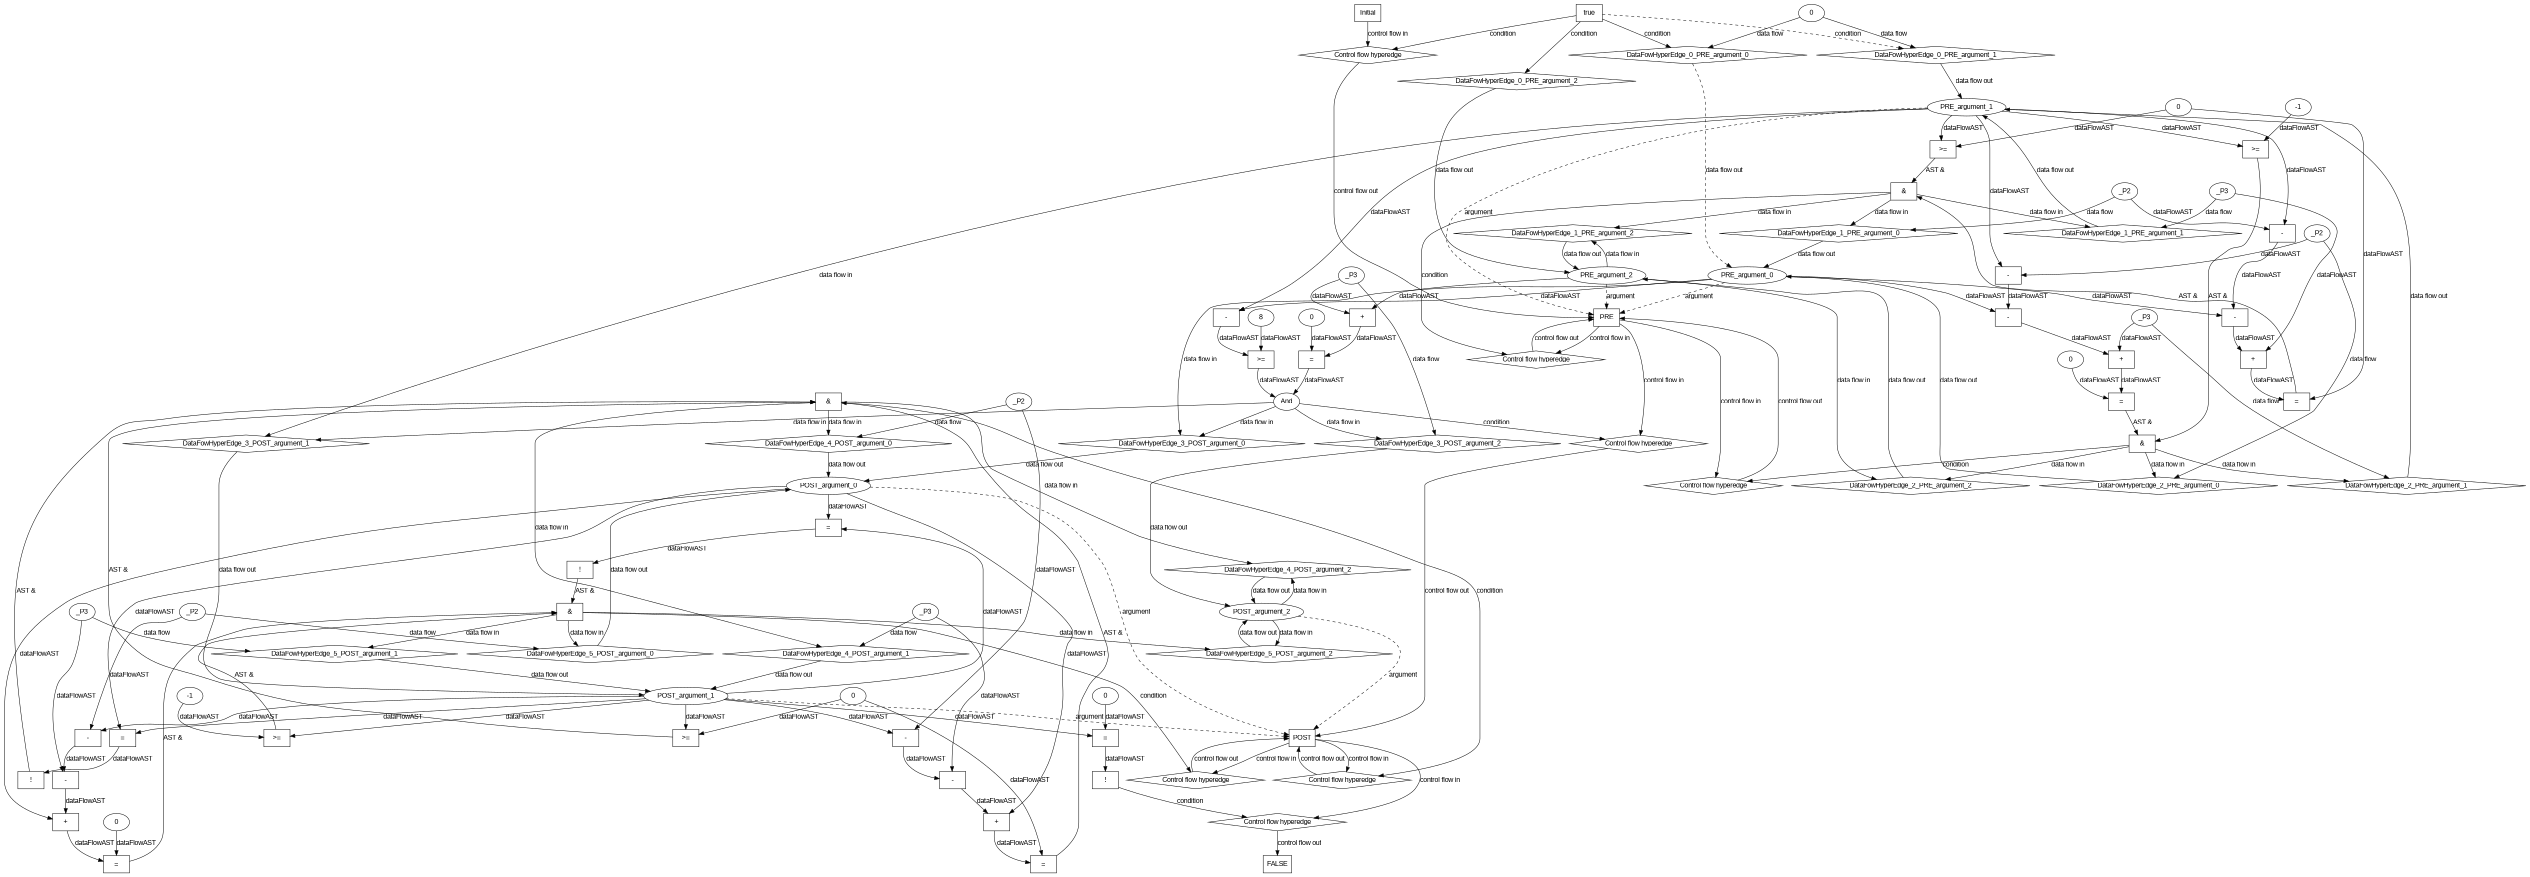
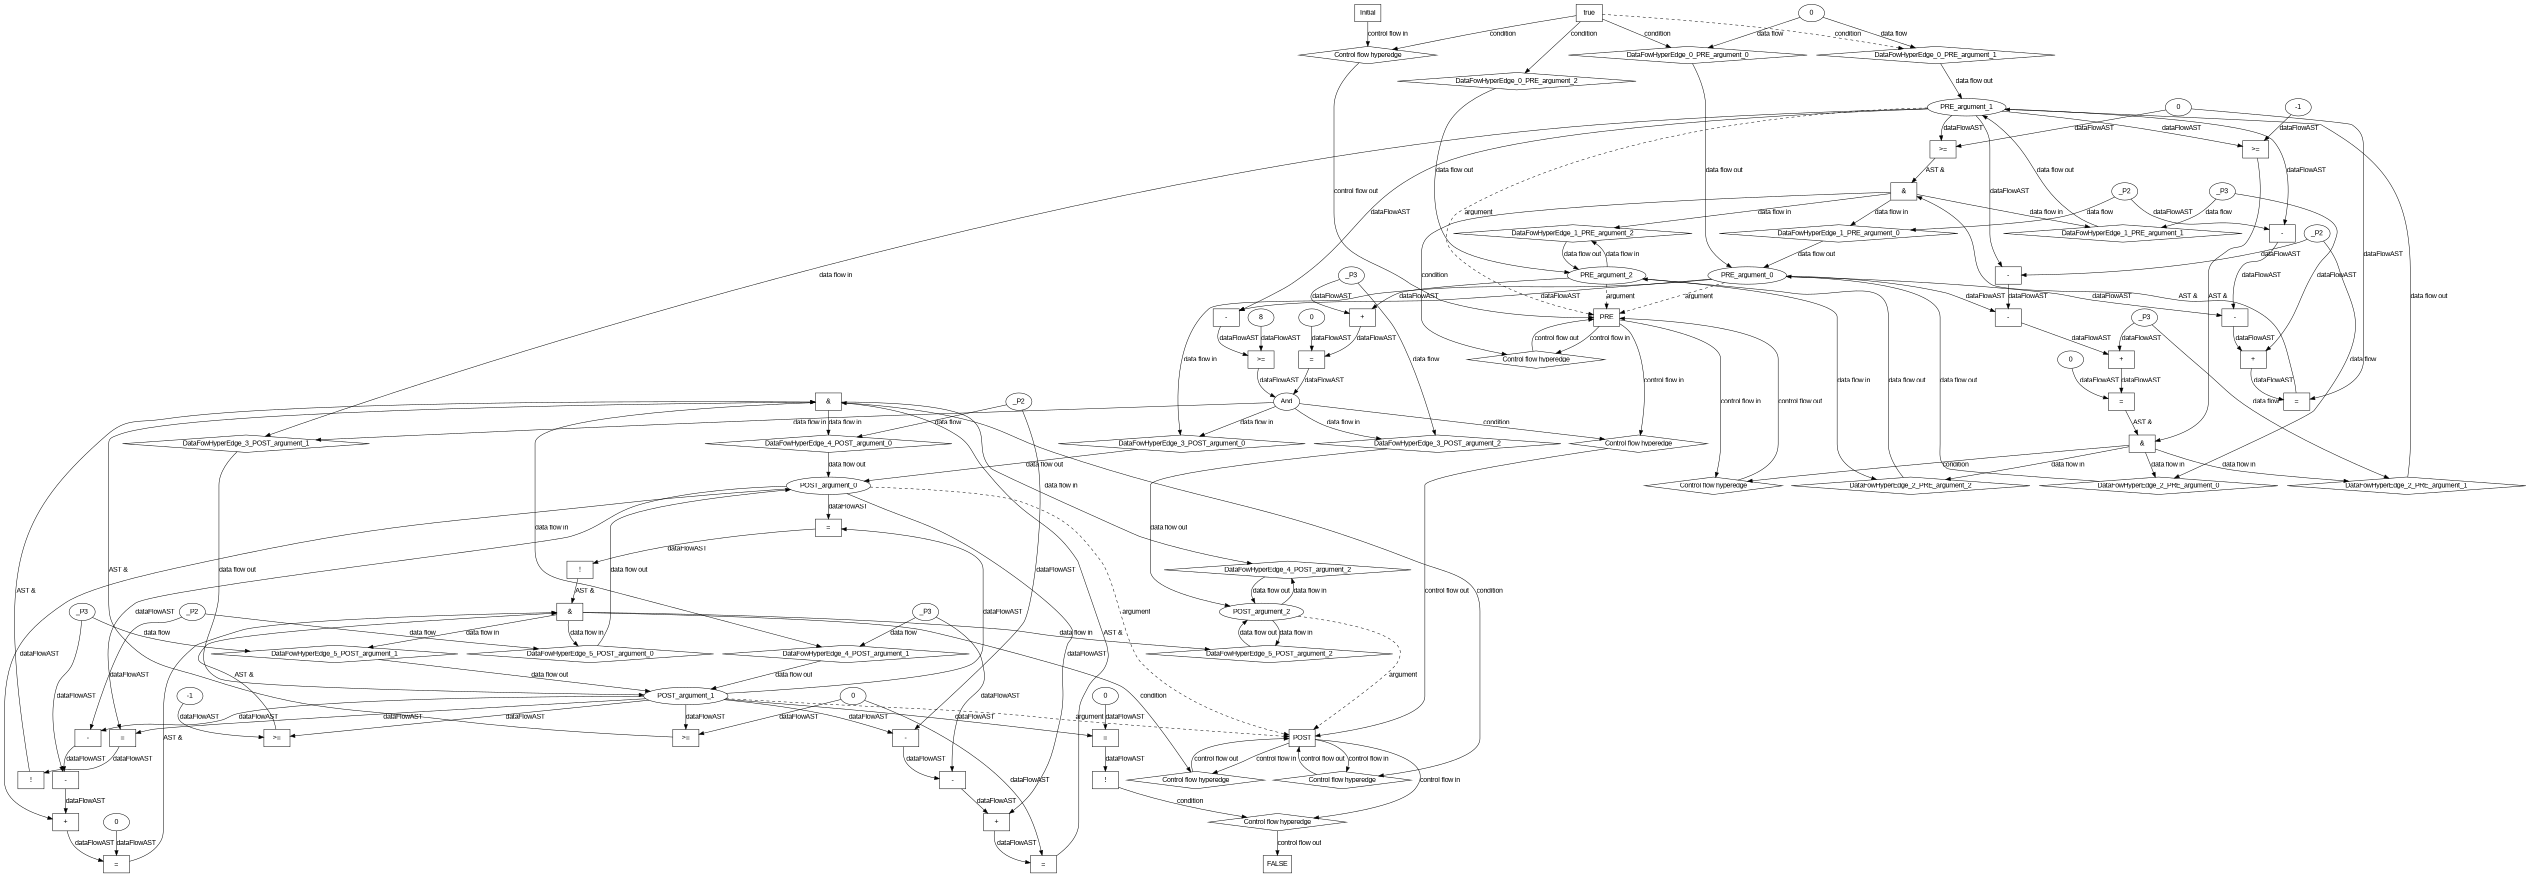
(1706, 167) -> (1706, 167)
